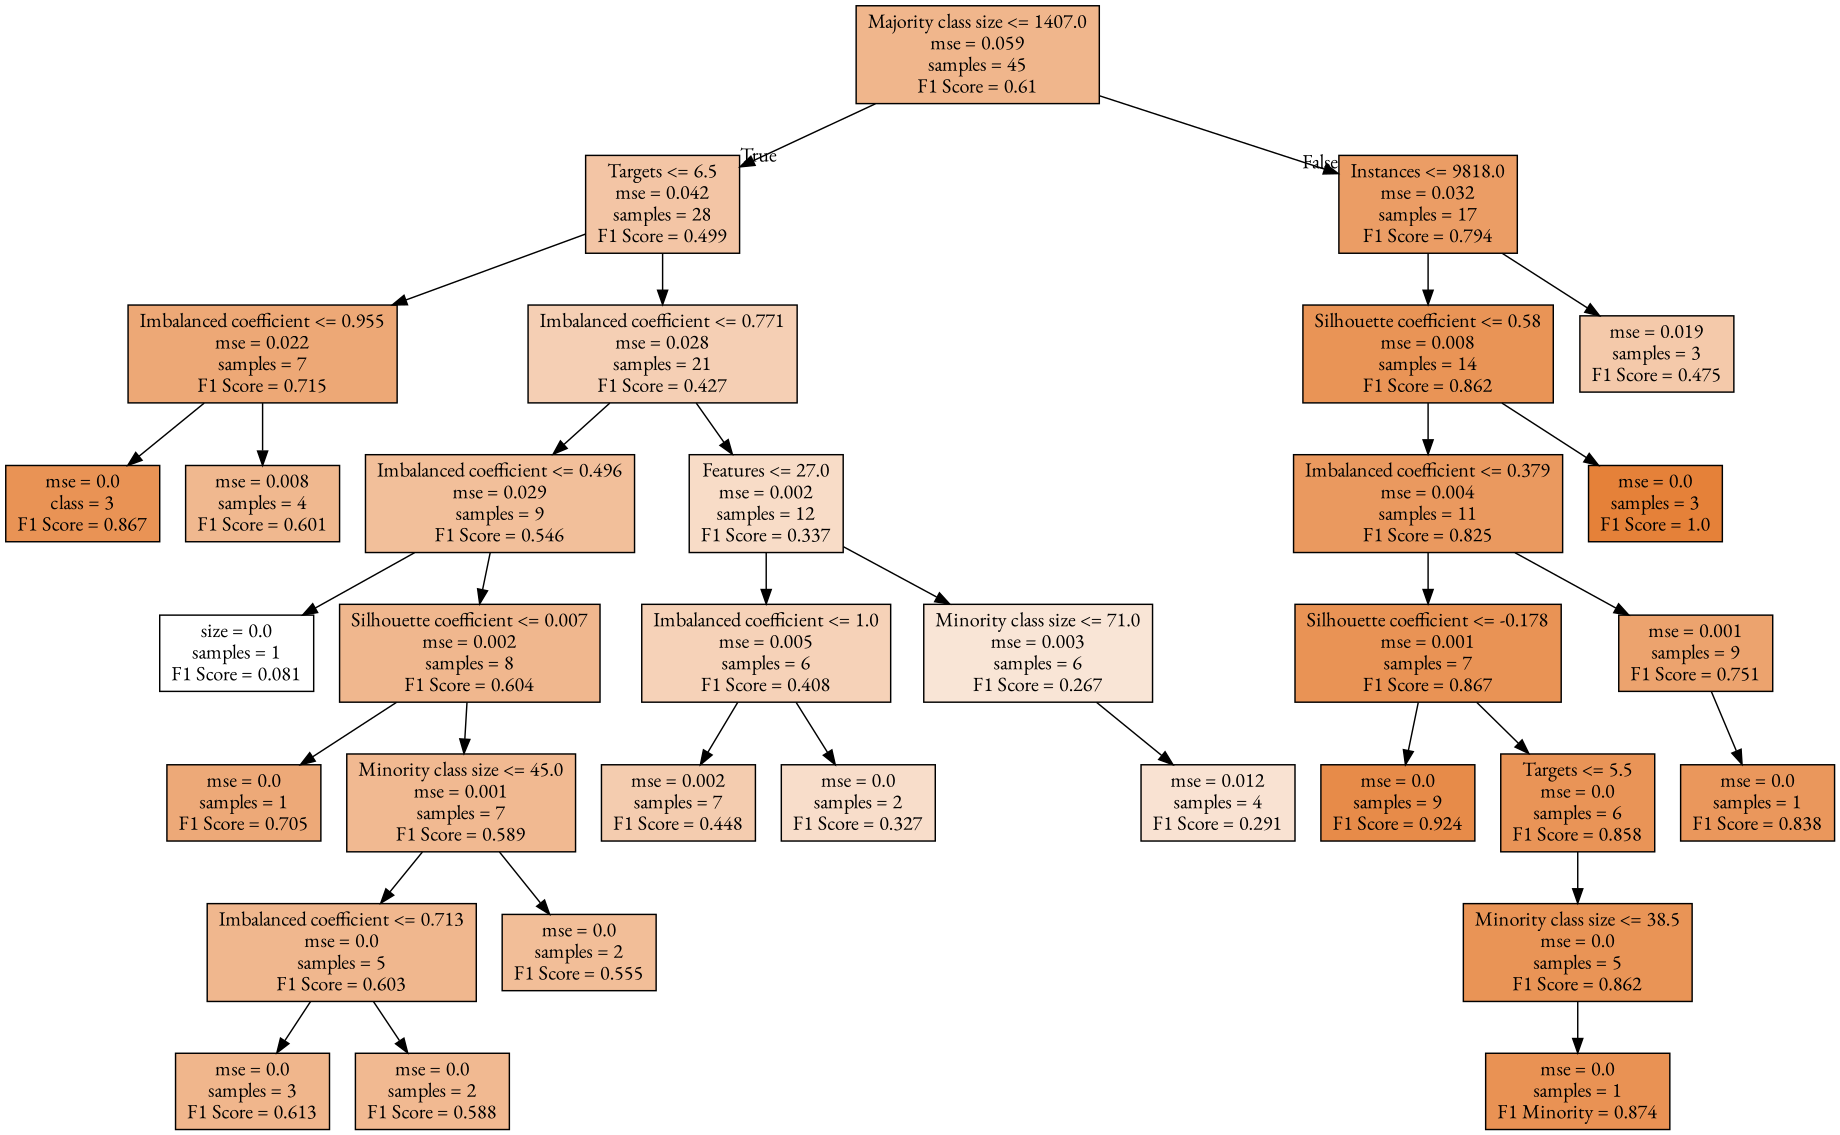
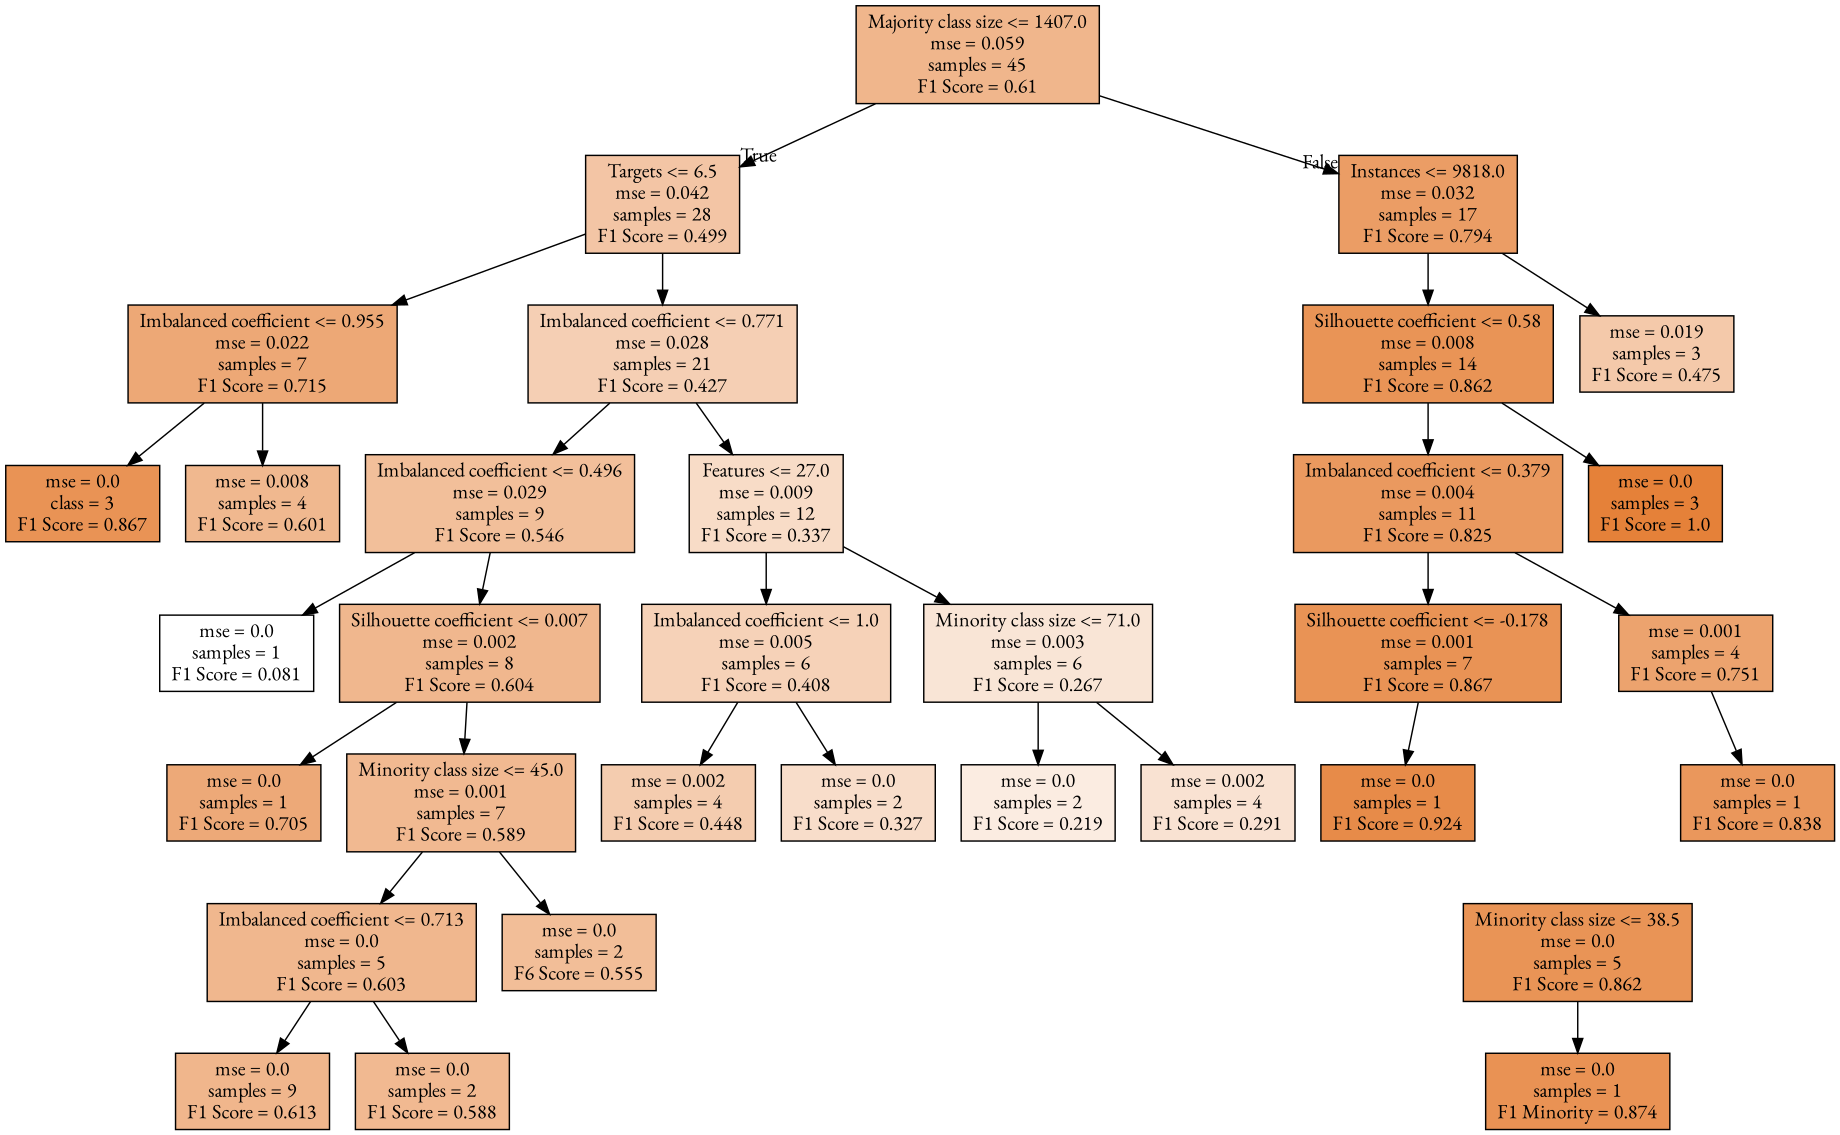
(766, 504) -> (766, 504)
(237, 653) -> (237, 653)
(1696, 653) -> (1696, 653)
(678, 803) -> (678, 803)
none -> (1038, 803)
(1218, 803) -> (1218, 803)
(1398, 803) -> (1398, 803)
(1578, 803) -> none
(579, 953) -> (579, 953)
(253, 1091) -> (253, 1091)
